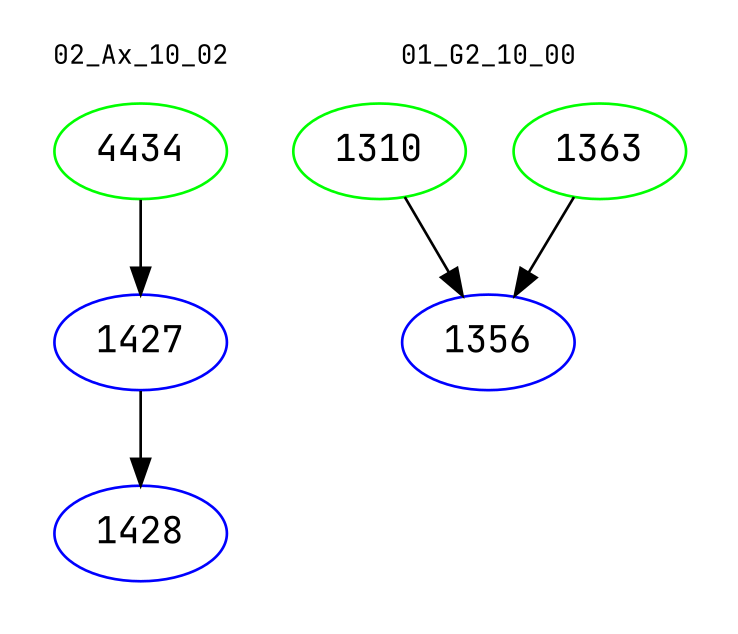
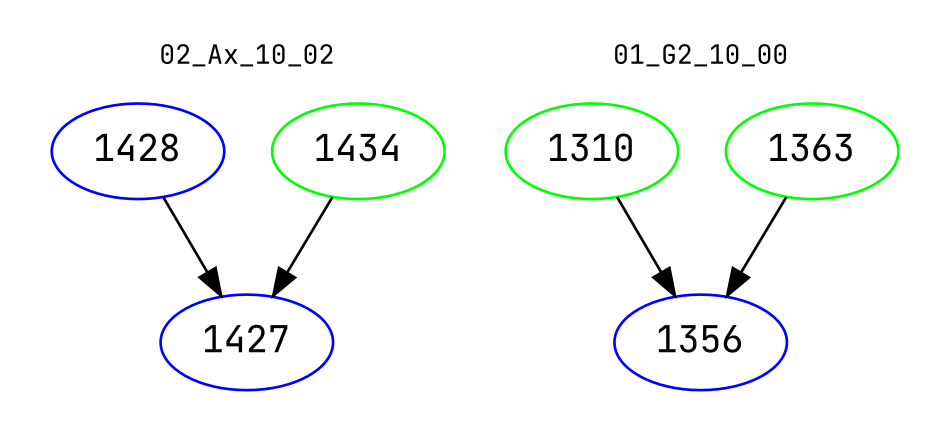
(141, 151) -> (358, 151)
(141, 425) -> (185, 235)
